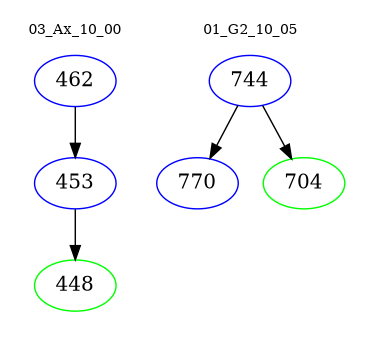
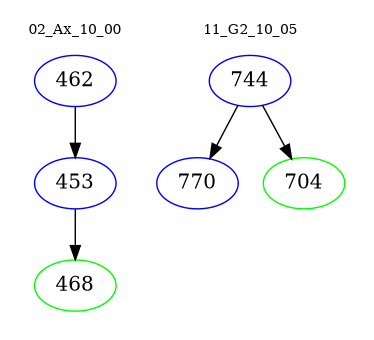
(75, 31) -> (75, 31)
(251, 31) -> (251, 31)
(75, 286) -> (75, 286)
